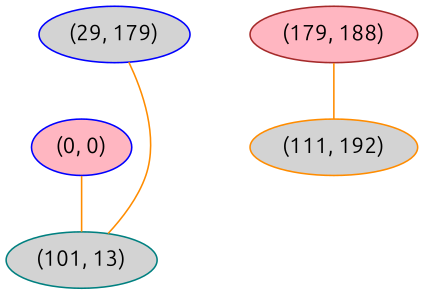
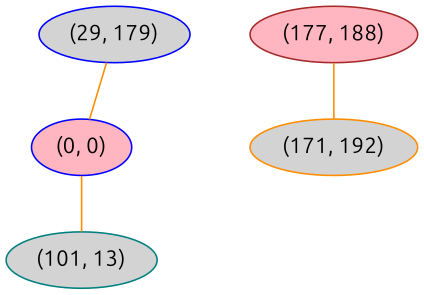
(334, 34) -> (334, 34)
(334, 147) -> (334, 147)
(150, 152) -> (98, 91)
